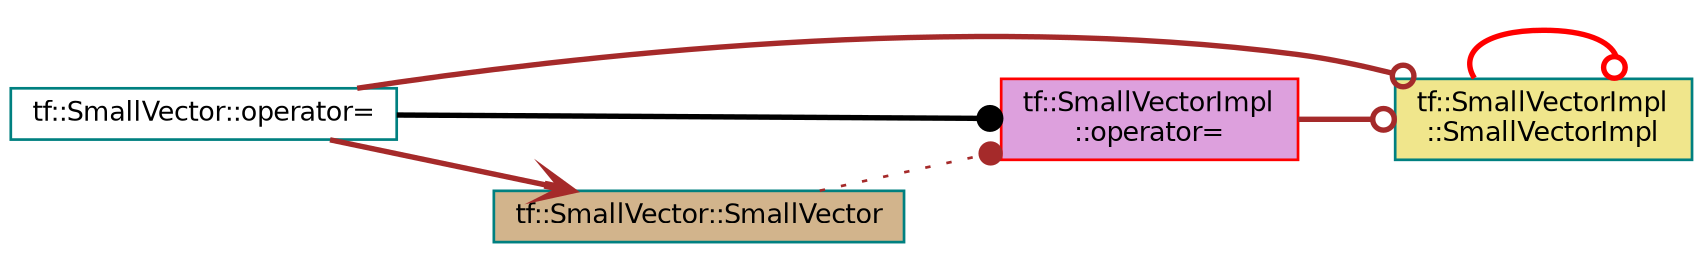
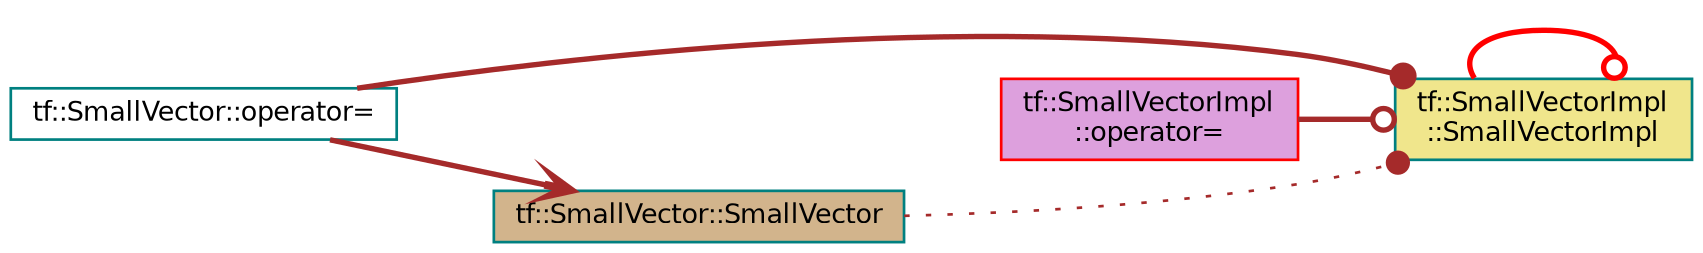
(875, 39) -> (875, 39)
(688, 117) -> none
(900, 173) -> (1147, 202)
